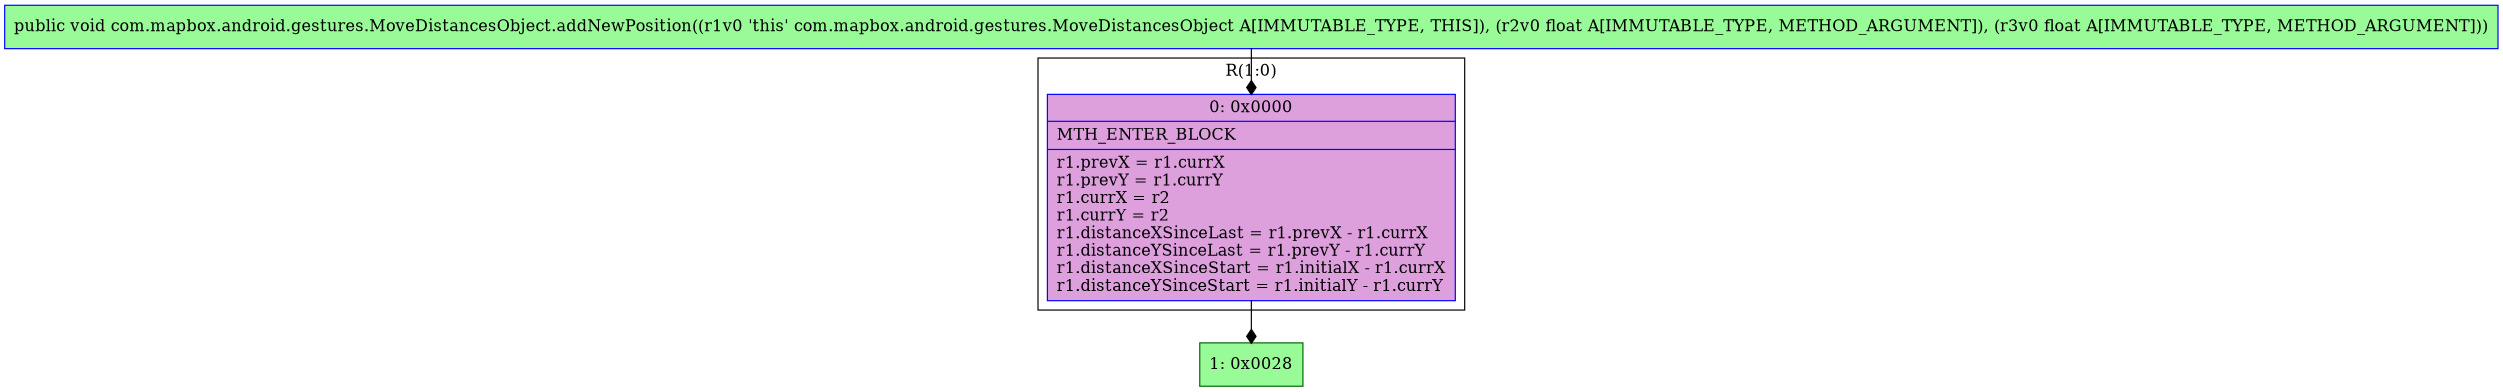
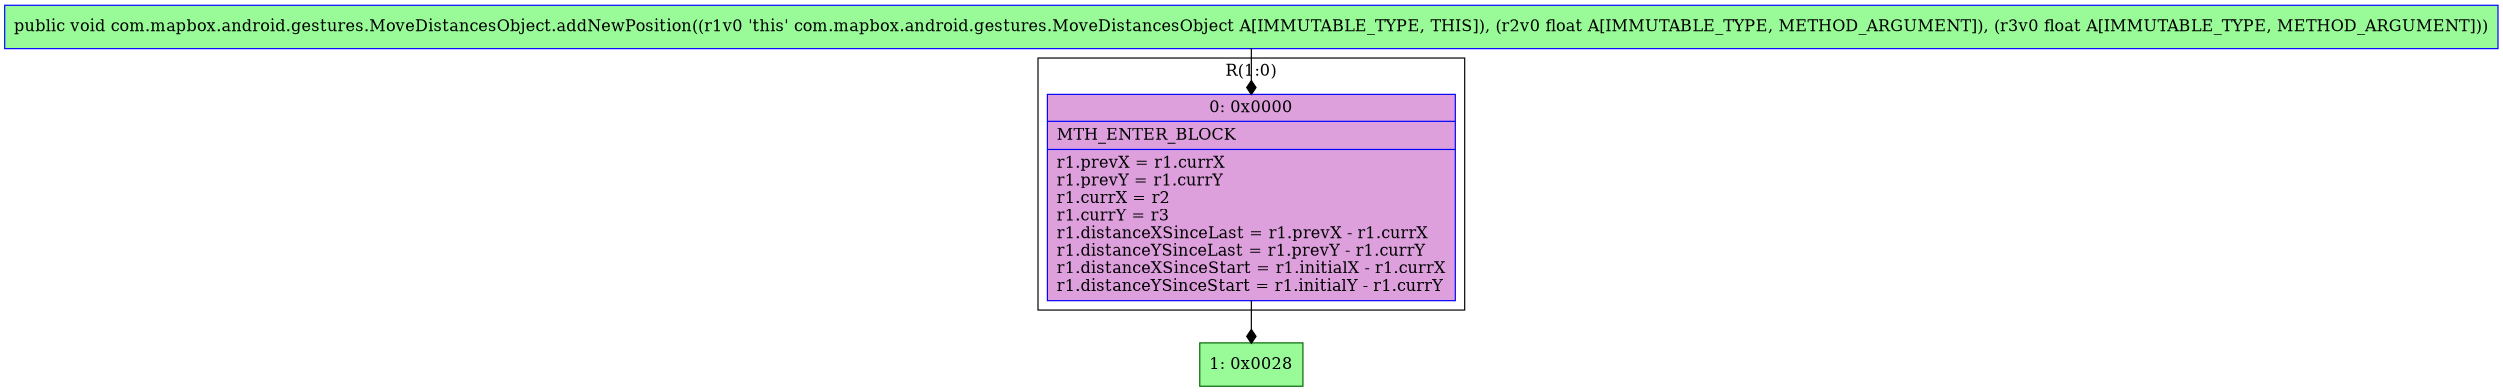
(1114, 216) -> (1114, 216)
